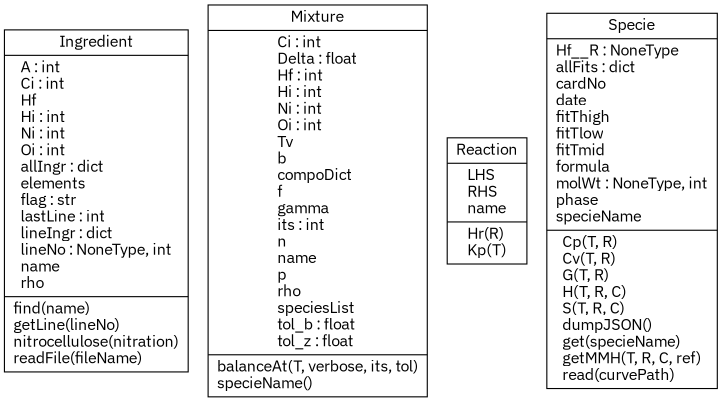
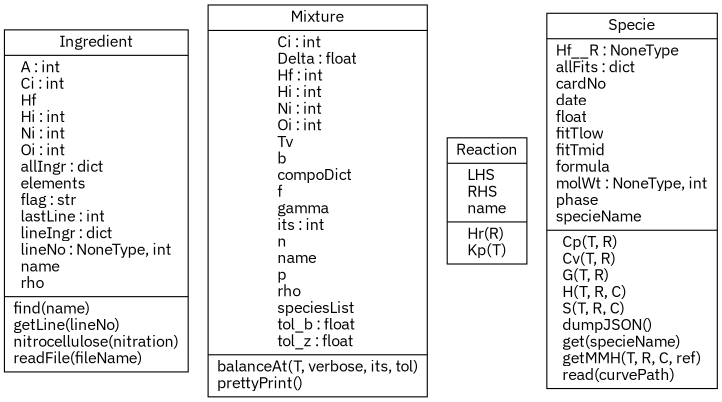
(583, 117) -> (572, 117)
(265, 384) -> (260, 384)
